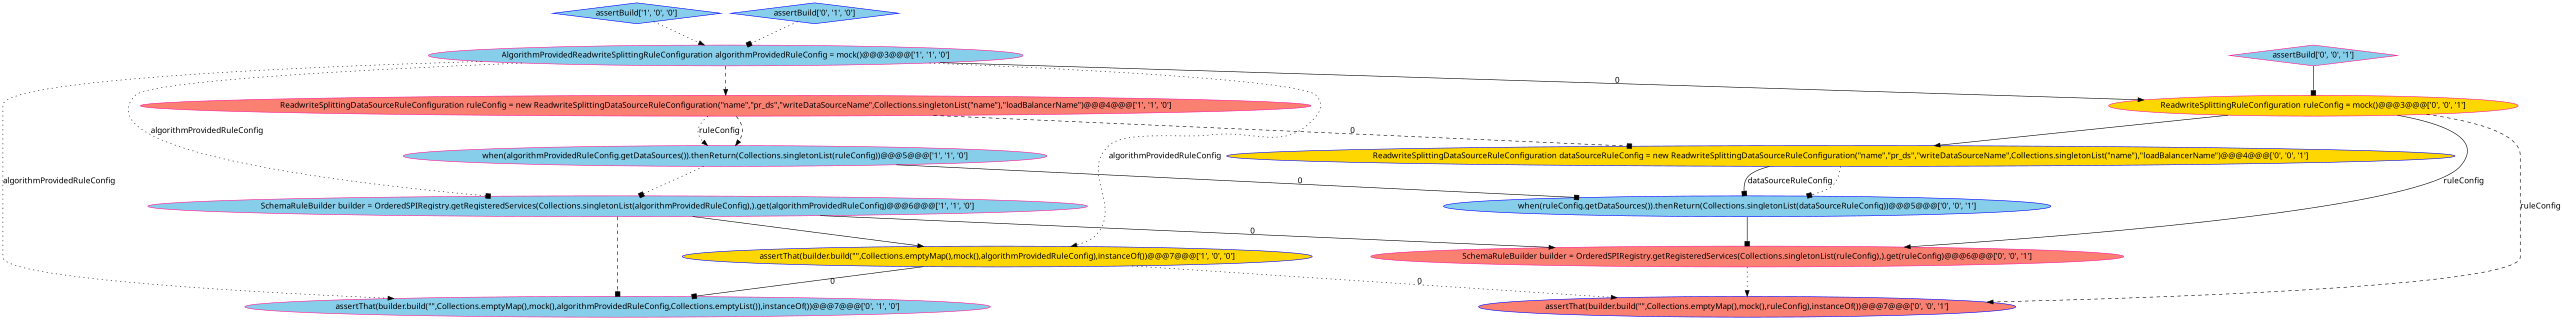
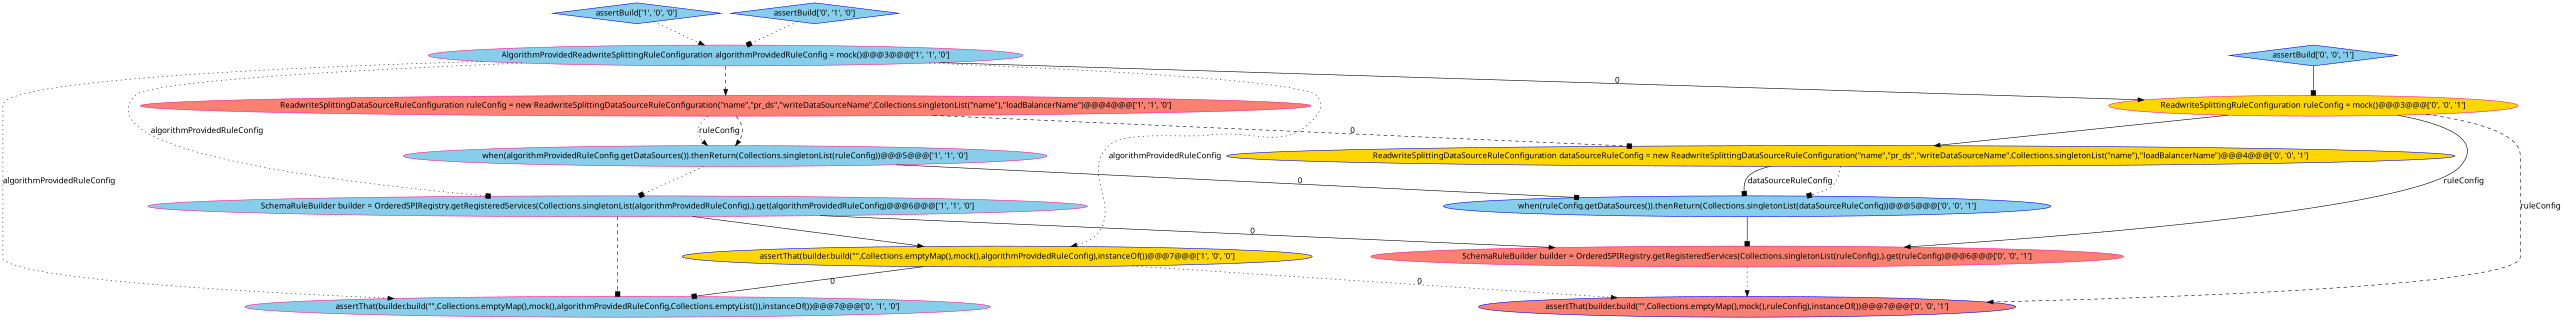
(2313, 55) -> (2313, 55)
